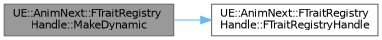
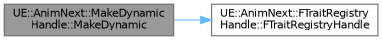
(89, 20) -> (89, 20)
